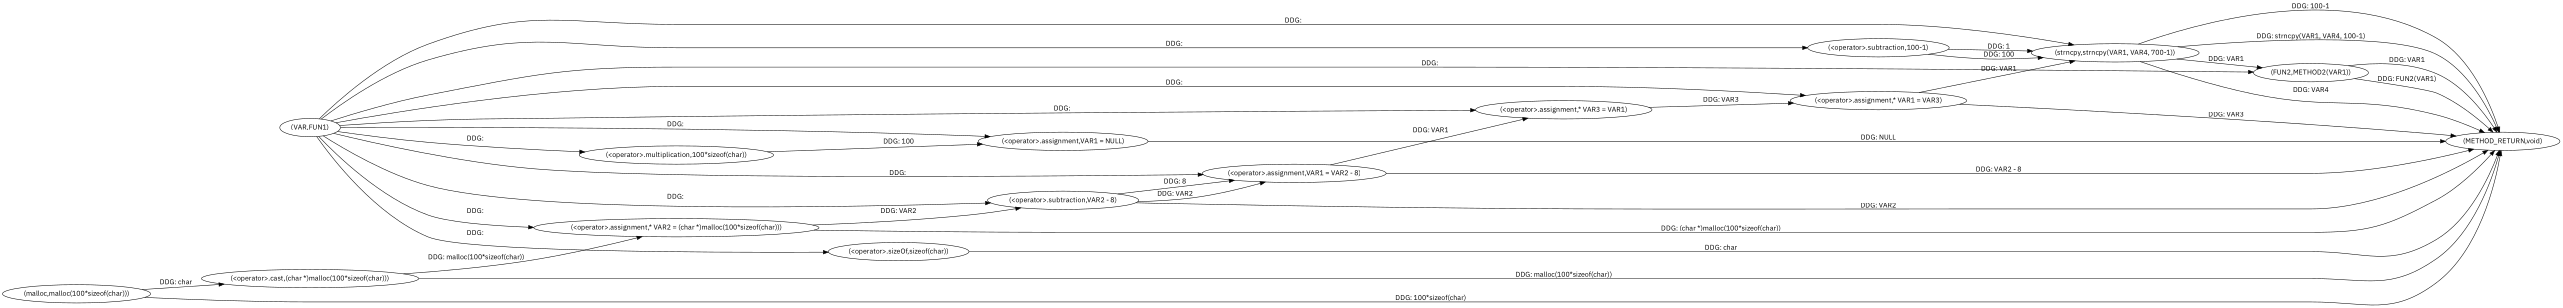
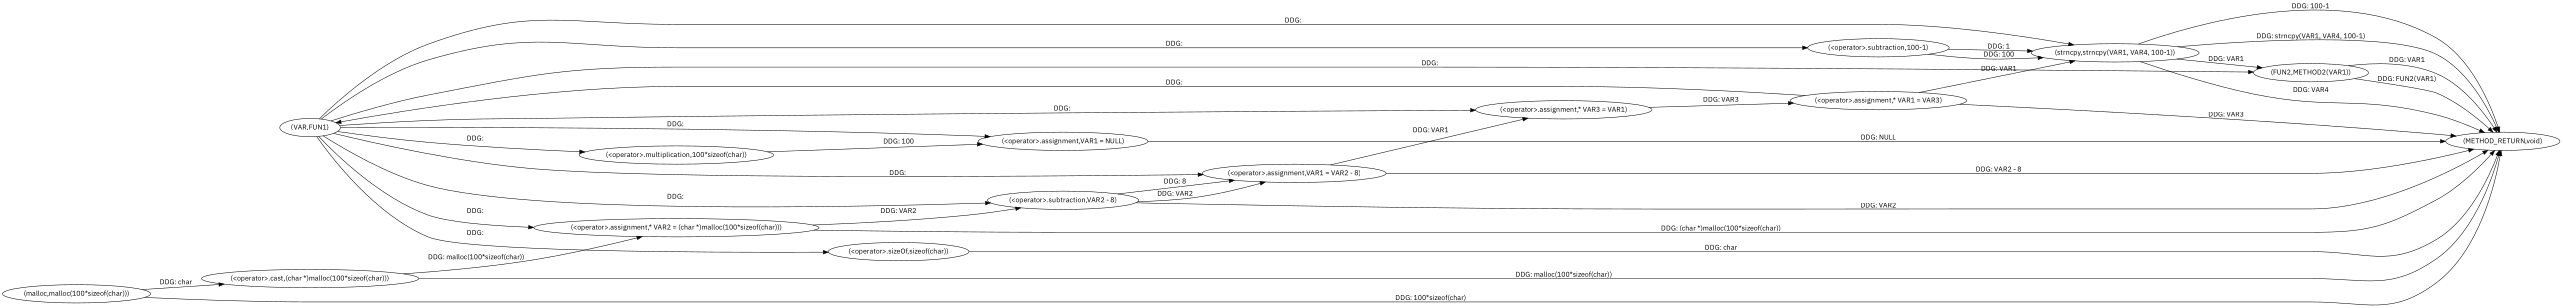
(2115, 53) -> (2115, 53)
(1067, 86) -> (1072, 86)
